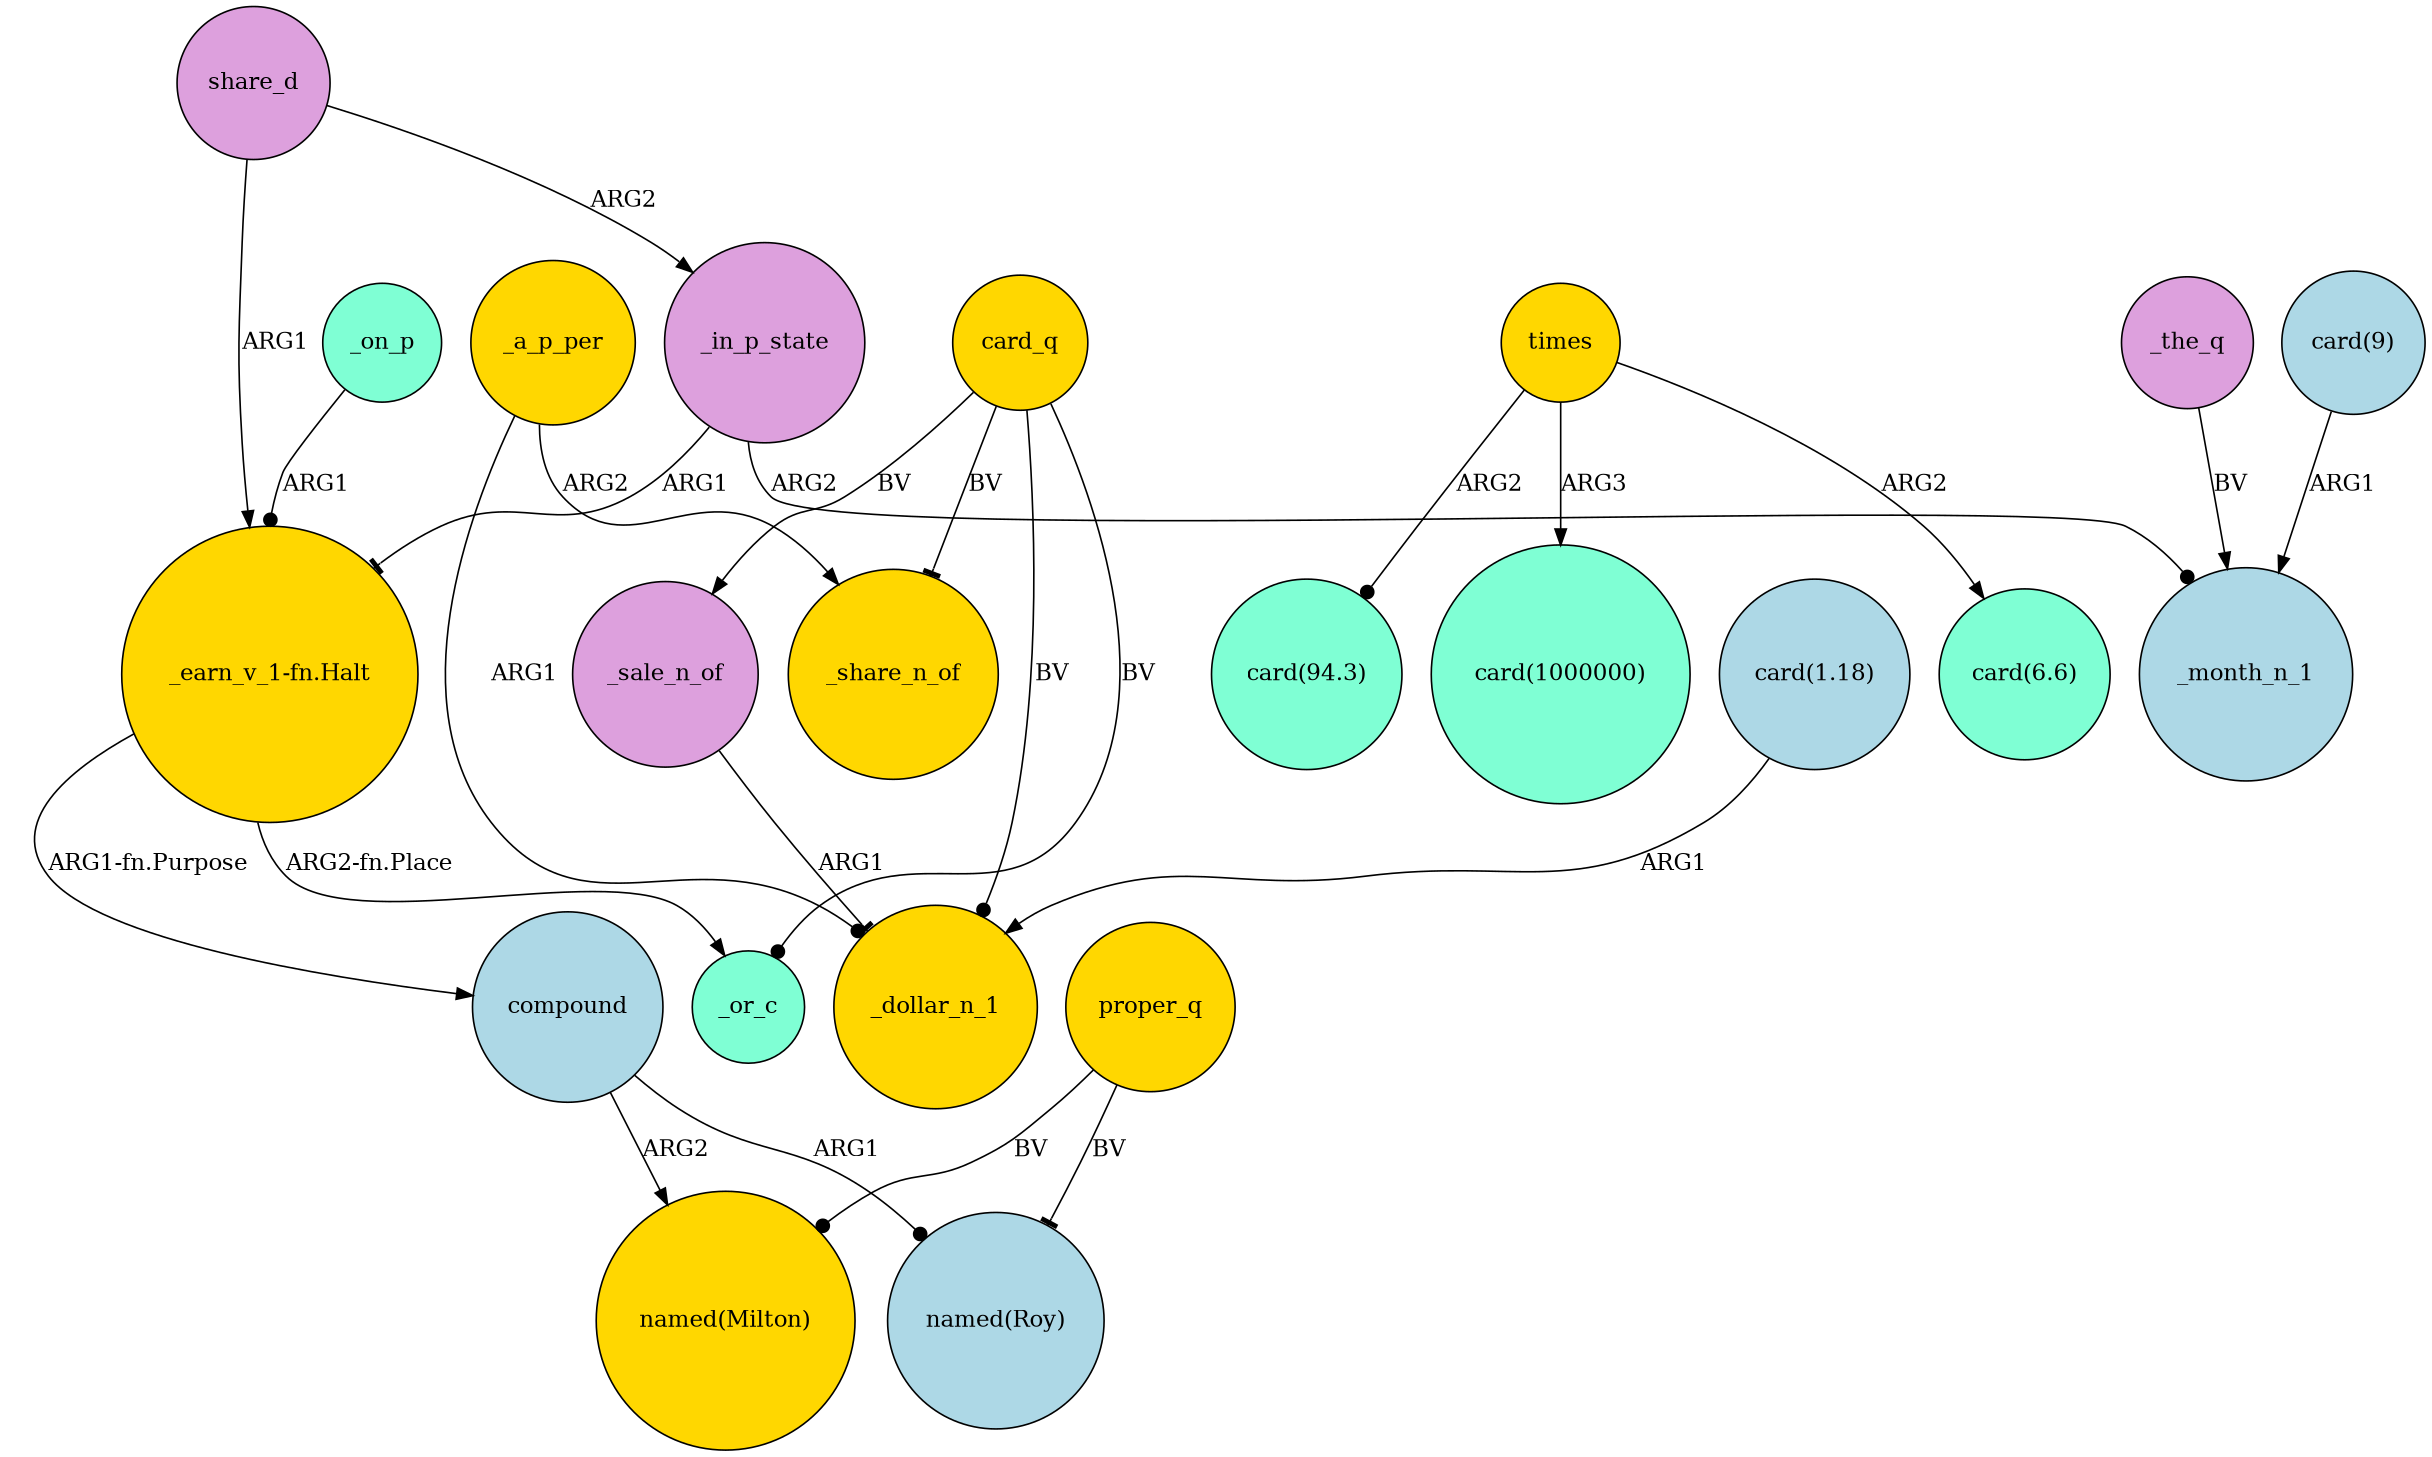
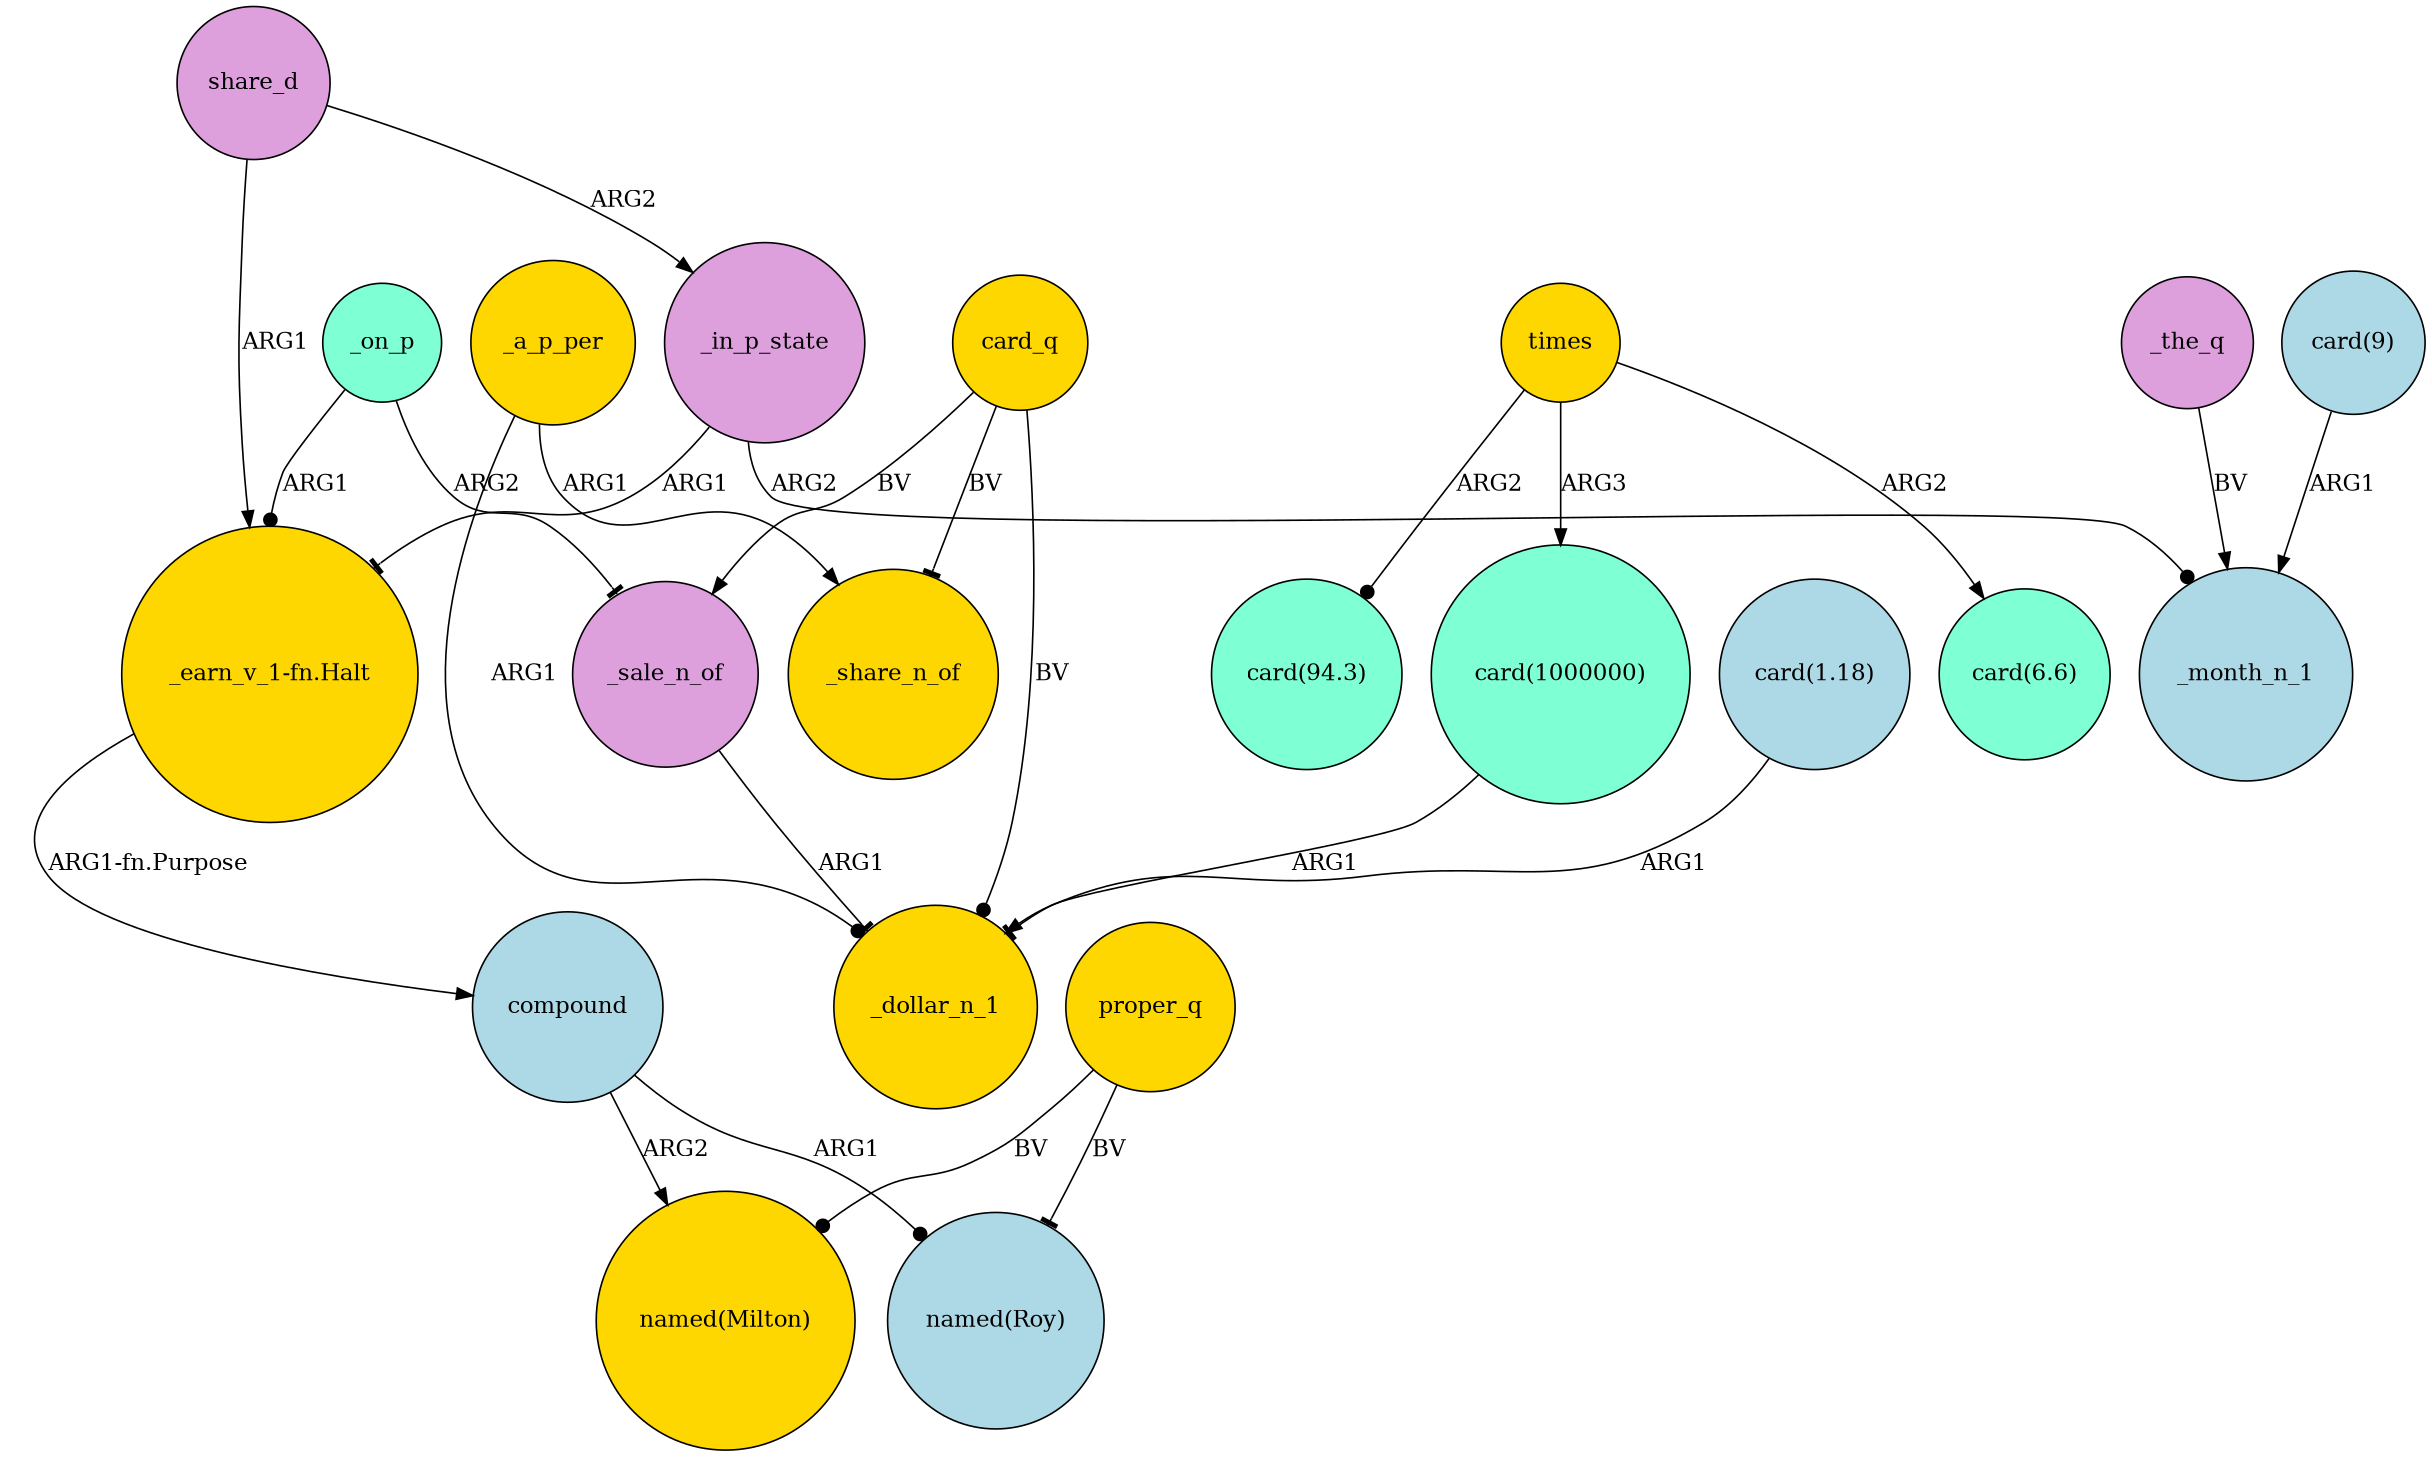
(596, 485) -> (596, 485)
none -> (466, 506)
none -> (1250, 861)
(748, 1007) -> none
